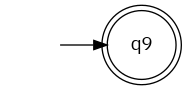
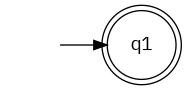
(142, 45) -> (142, 45)
